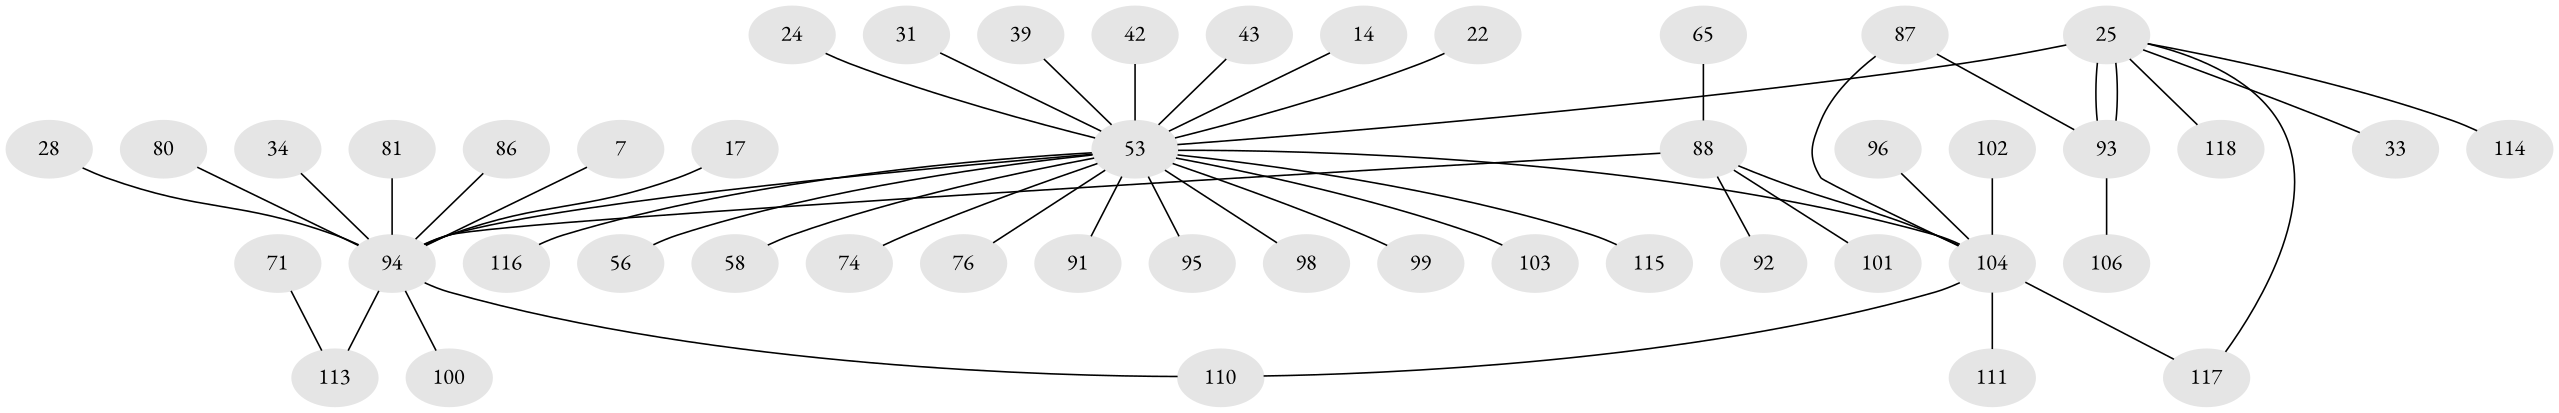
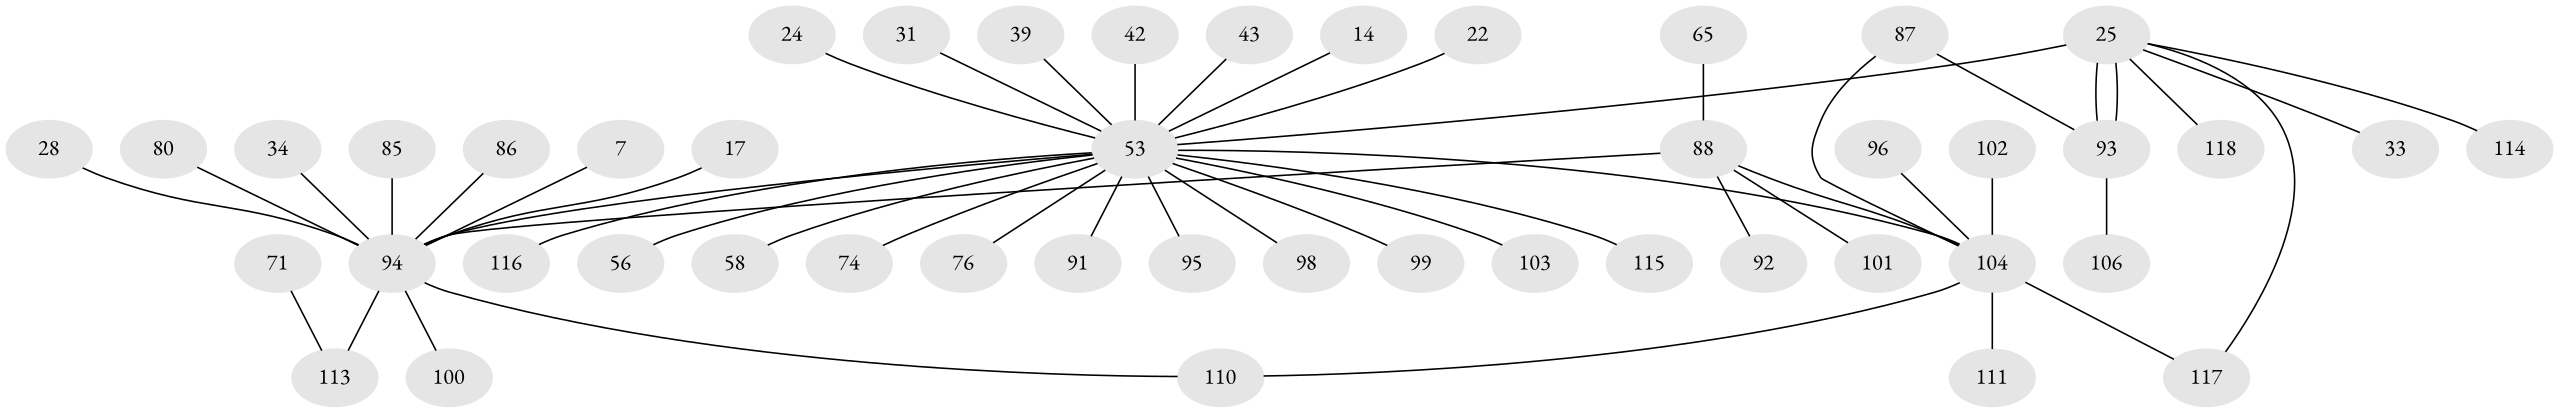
(392, 149) -> (392, 149)
